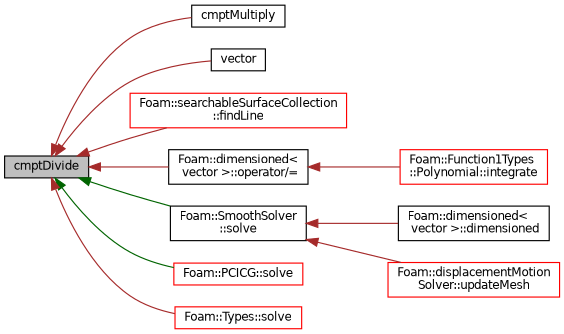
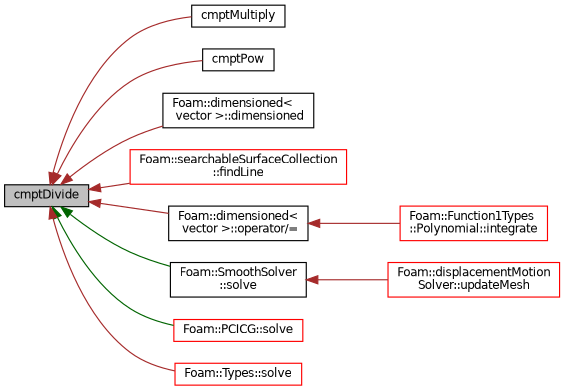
(238, 60) -> (238, 60)
(358, 223) -> (114, 147)
